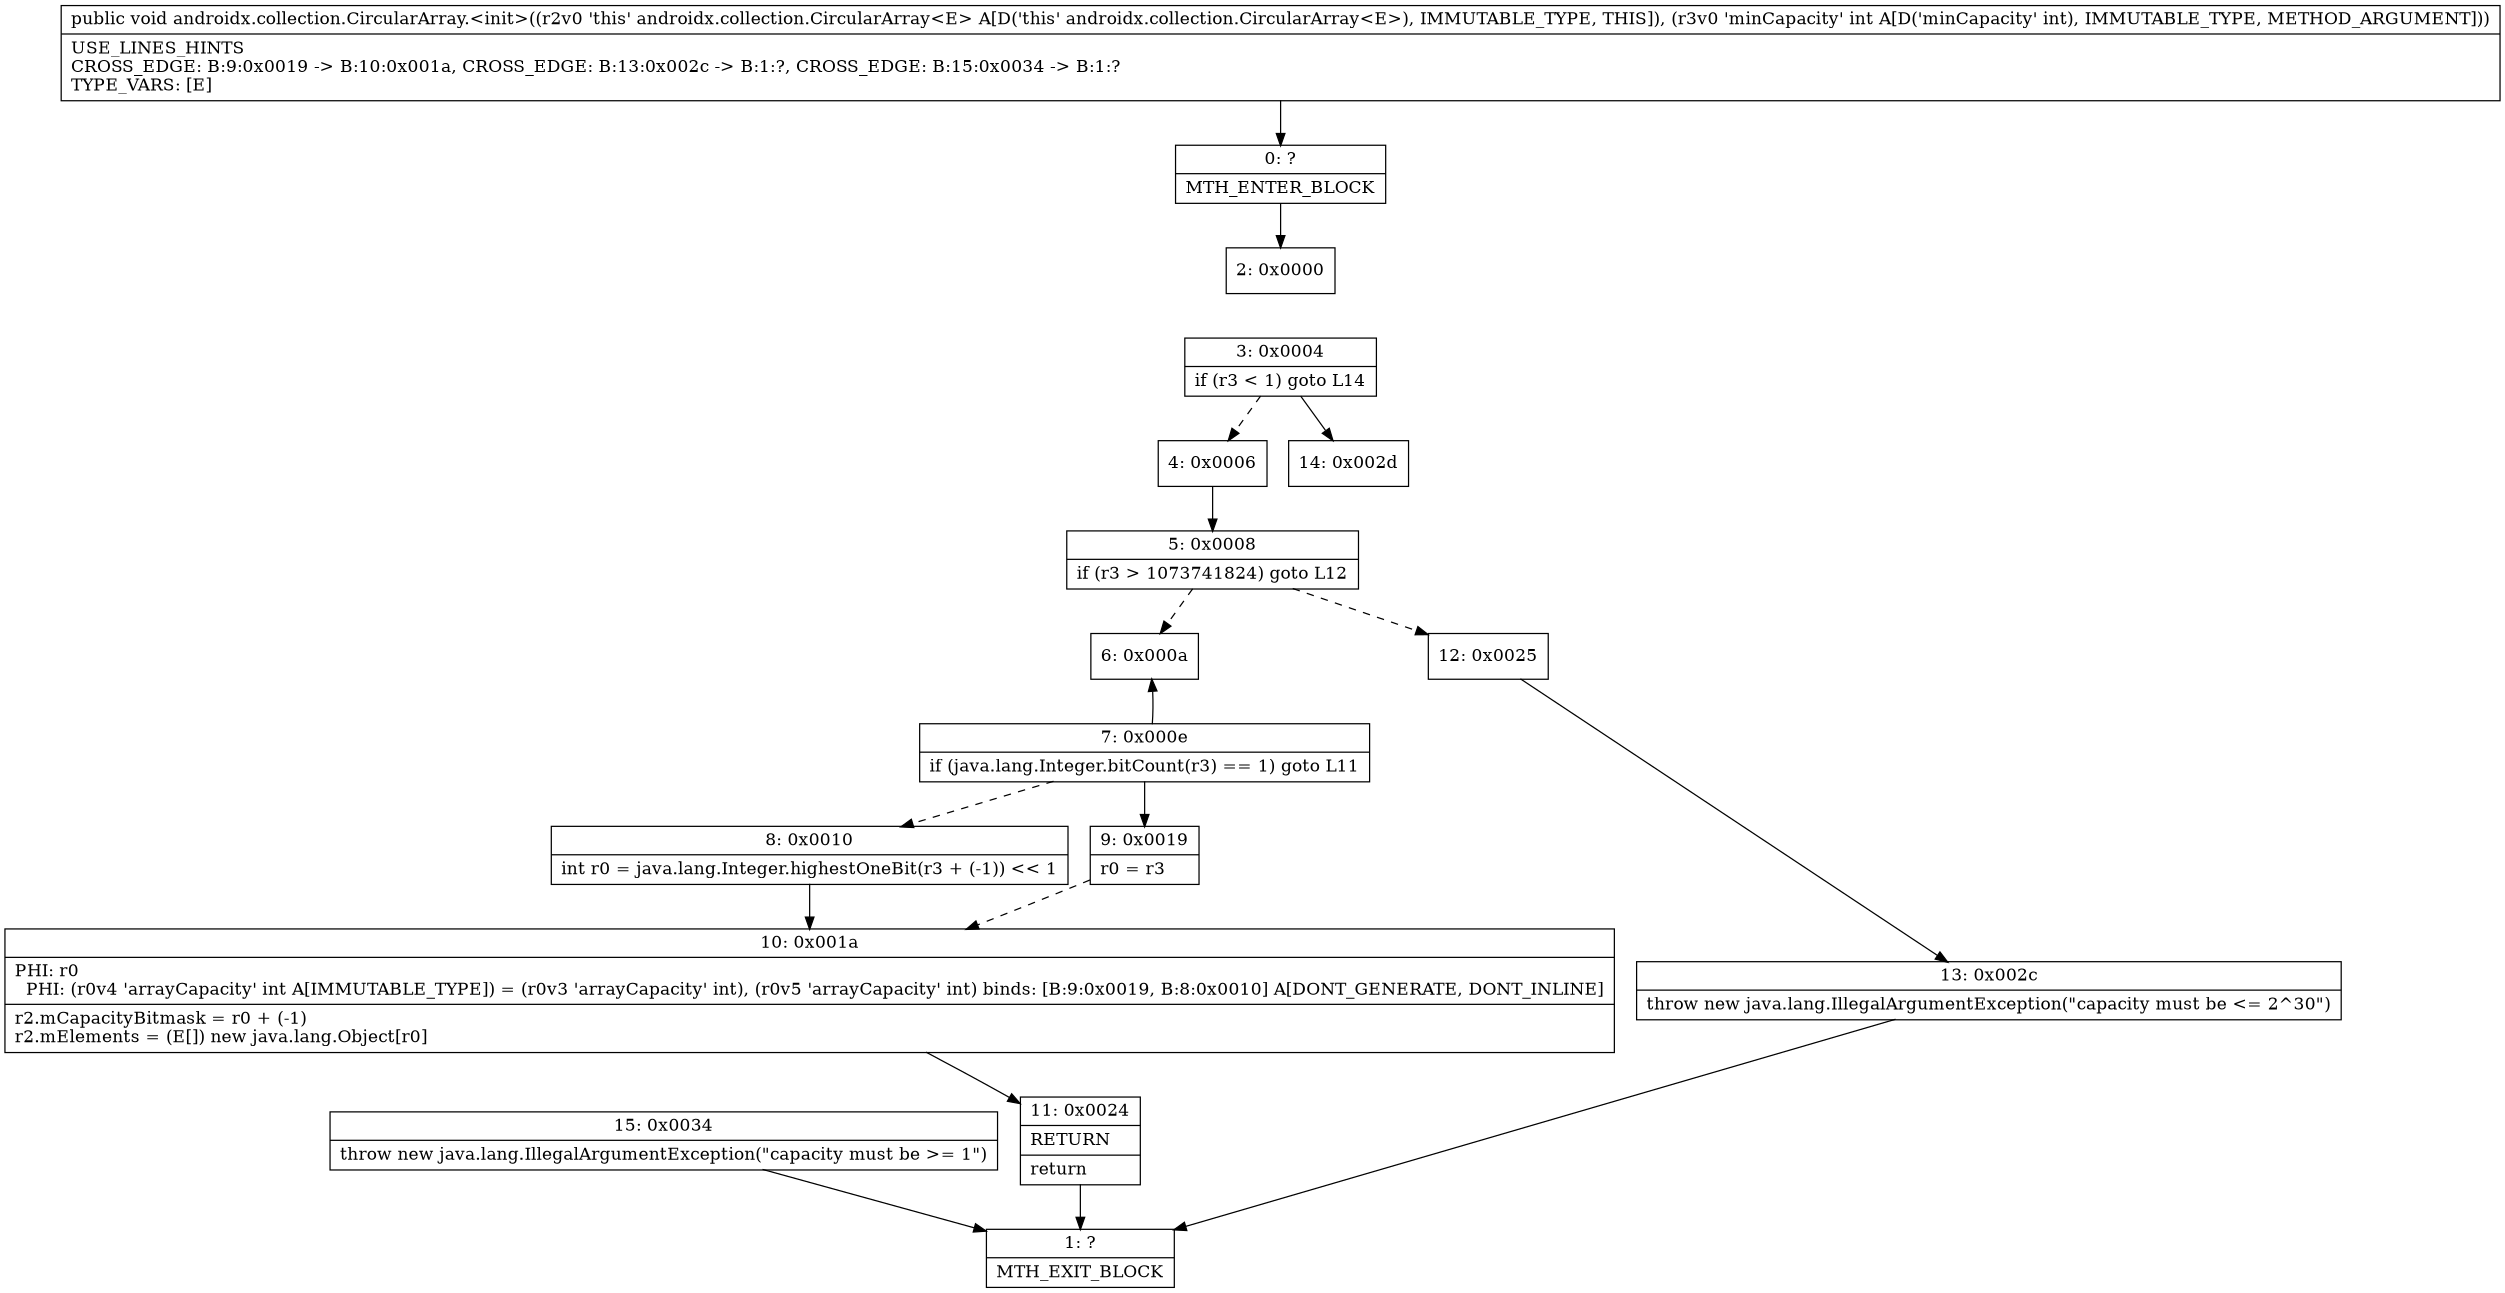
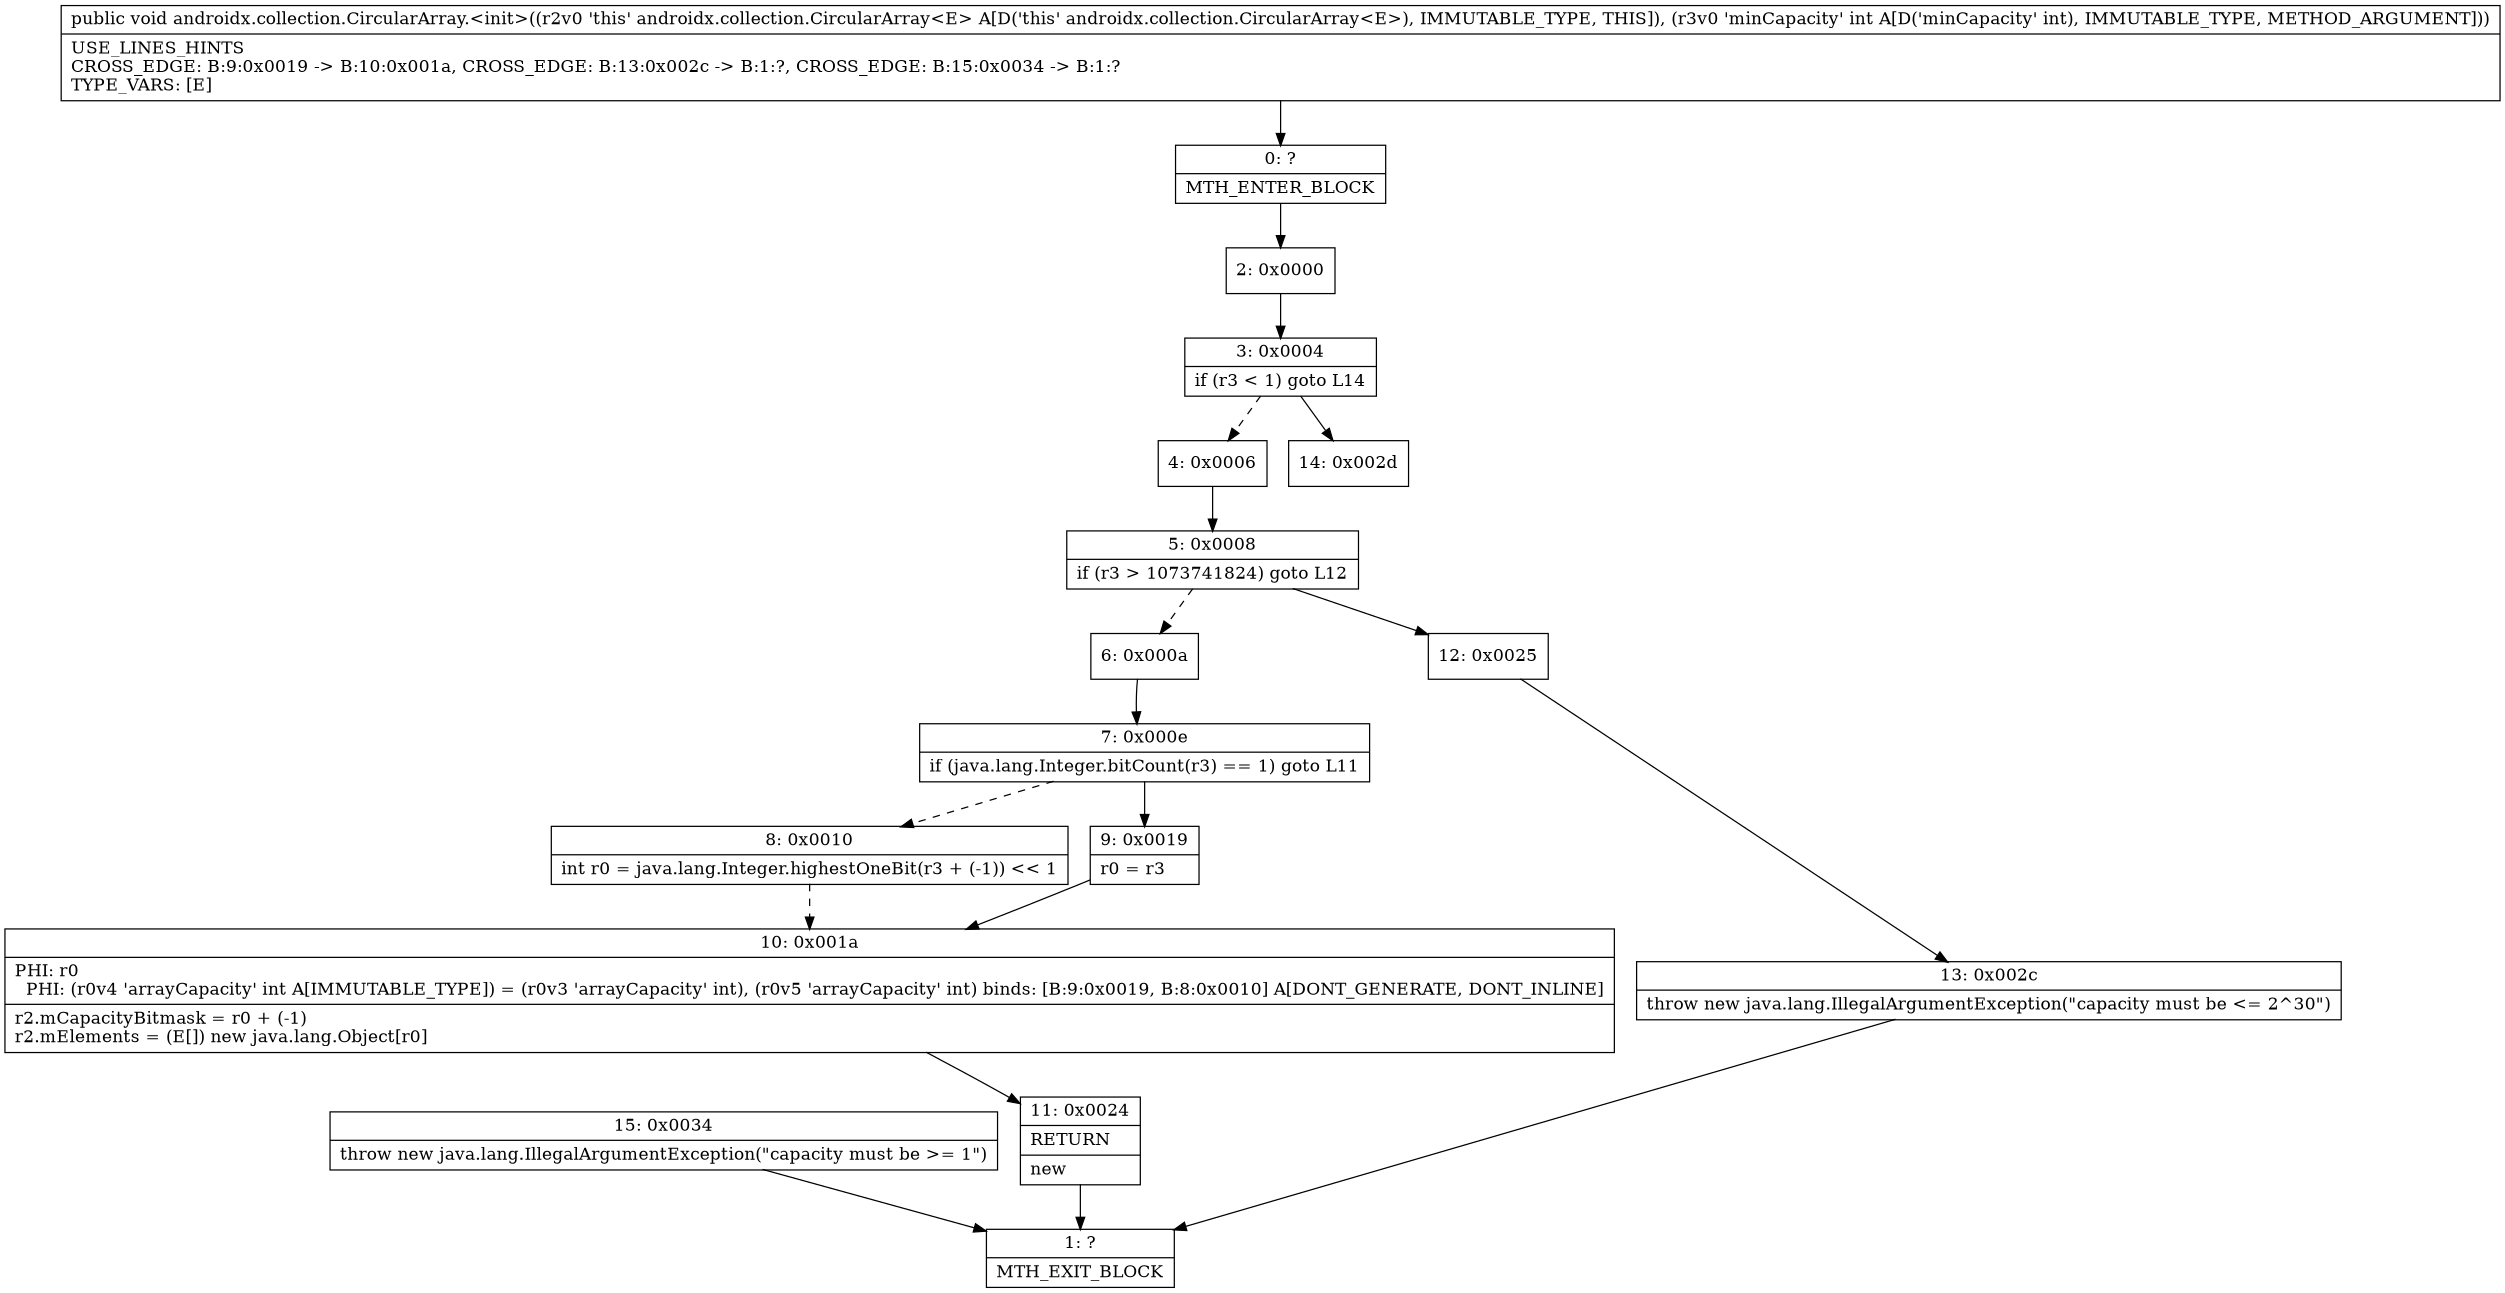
none -> (1281, 310)
(1354, 610) -> (1354, 610)
(1153, 708) -> (1136, 695)
(810, 900) -> (810, 900)
(1034, 903) -> (1034, 903)
(1059, 1169) -> (1049, 1169)
